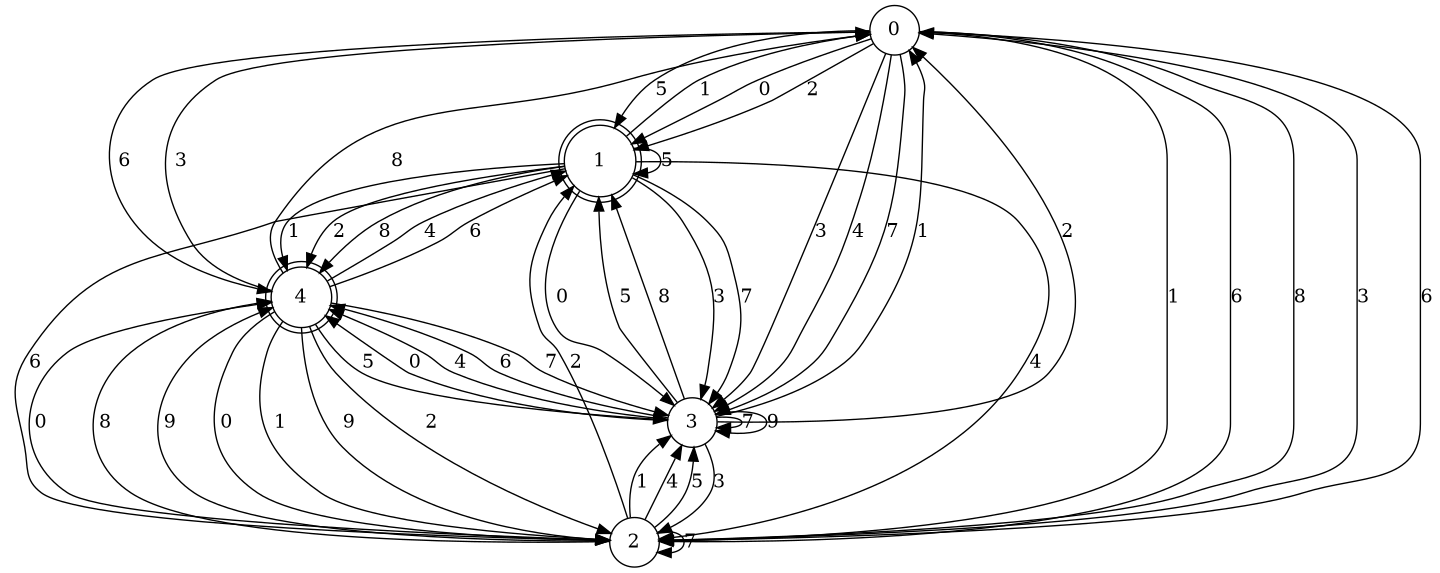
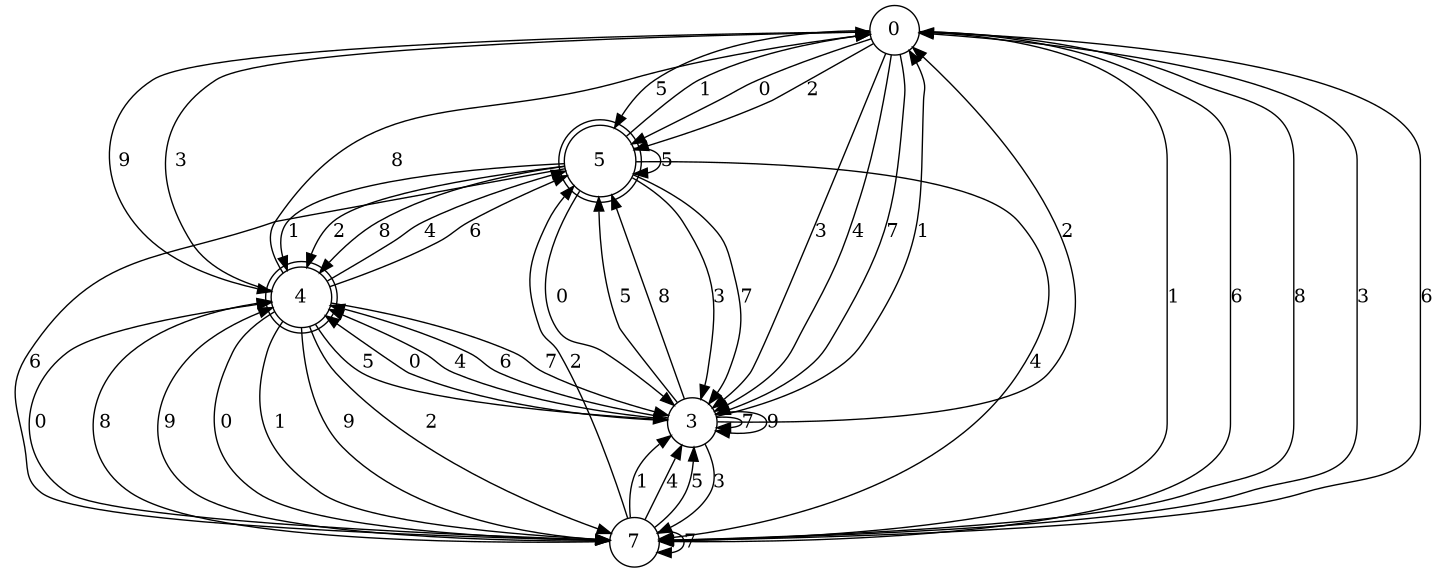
(125, 161) -> (125, 161)
(600, 161) -> (600, 161)
(635, 542) -> (635, 542)
